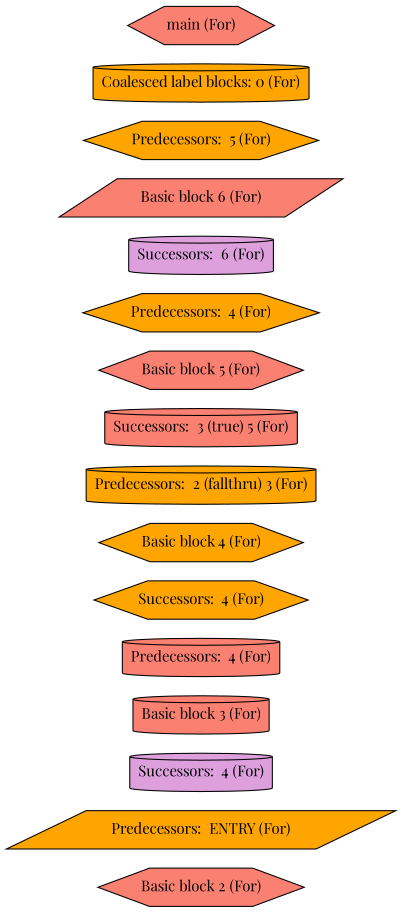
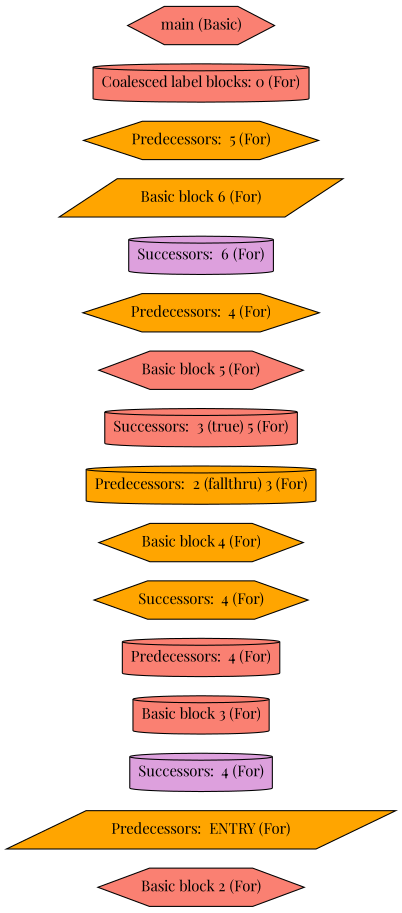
(201, 26) -> (201, 26)
(201, 83) -> (201, 83)
(201, 198) -> (201, 198)
